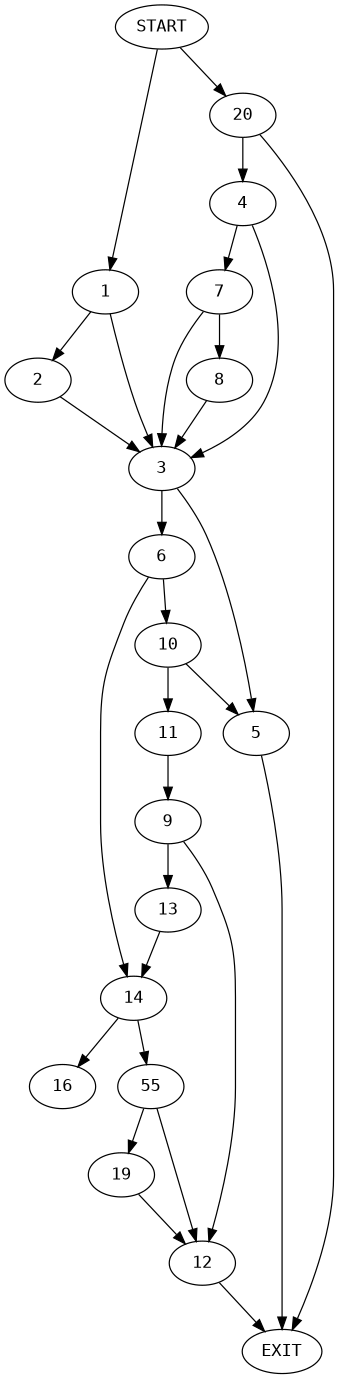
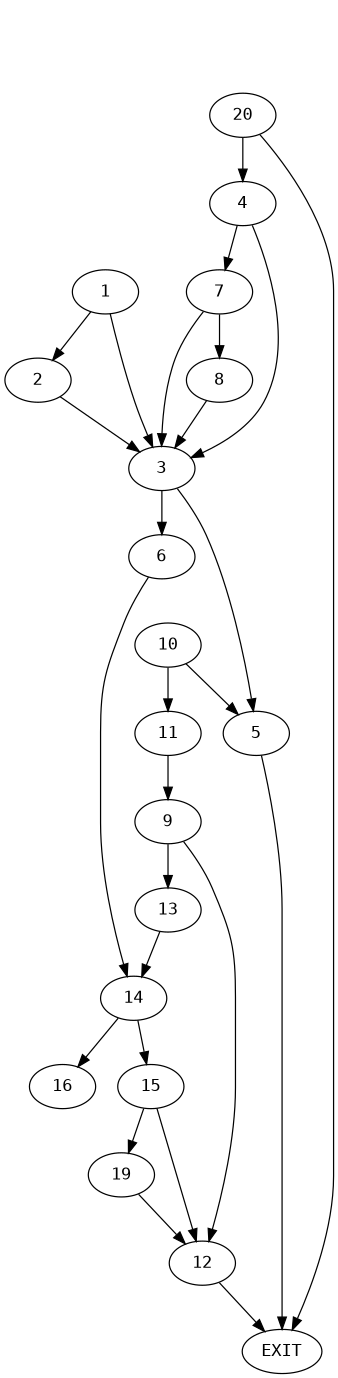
(162, 27) -> none
(165, 595) -> none
(151, 1087) -> (151, 1087)
